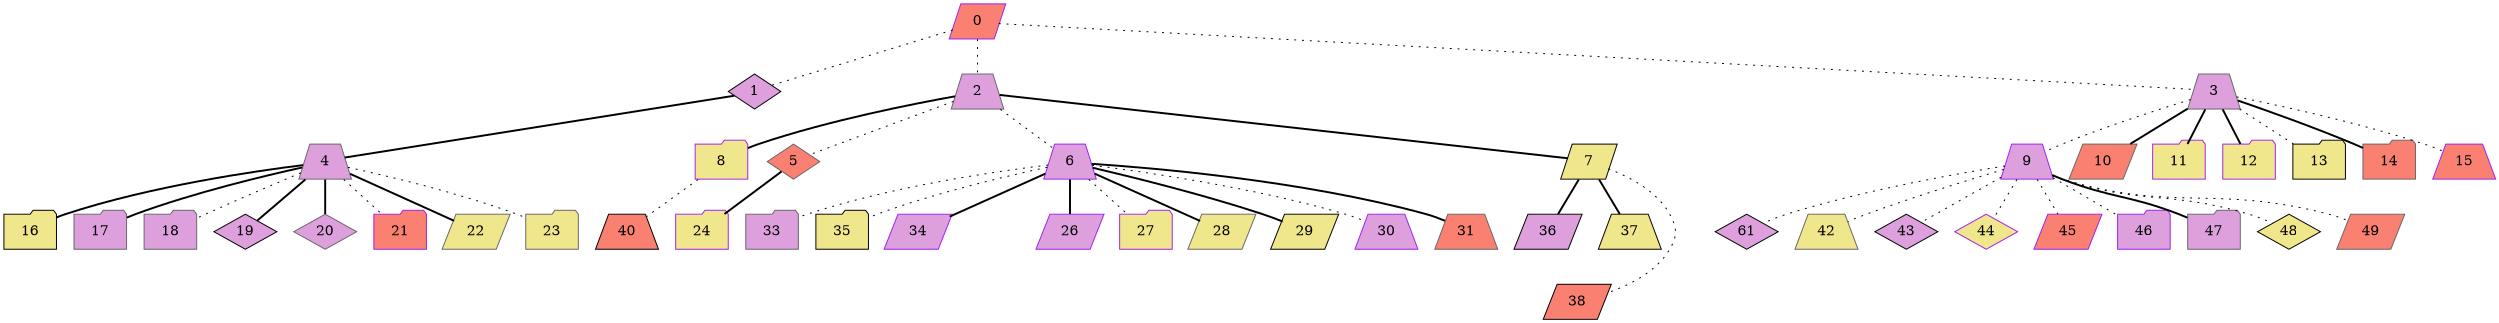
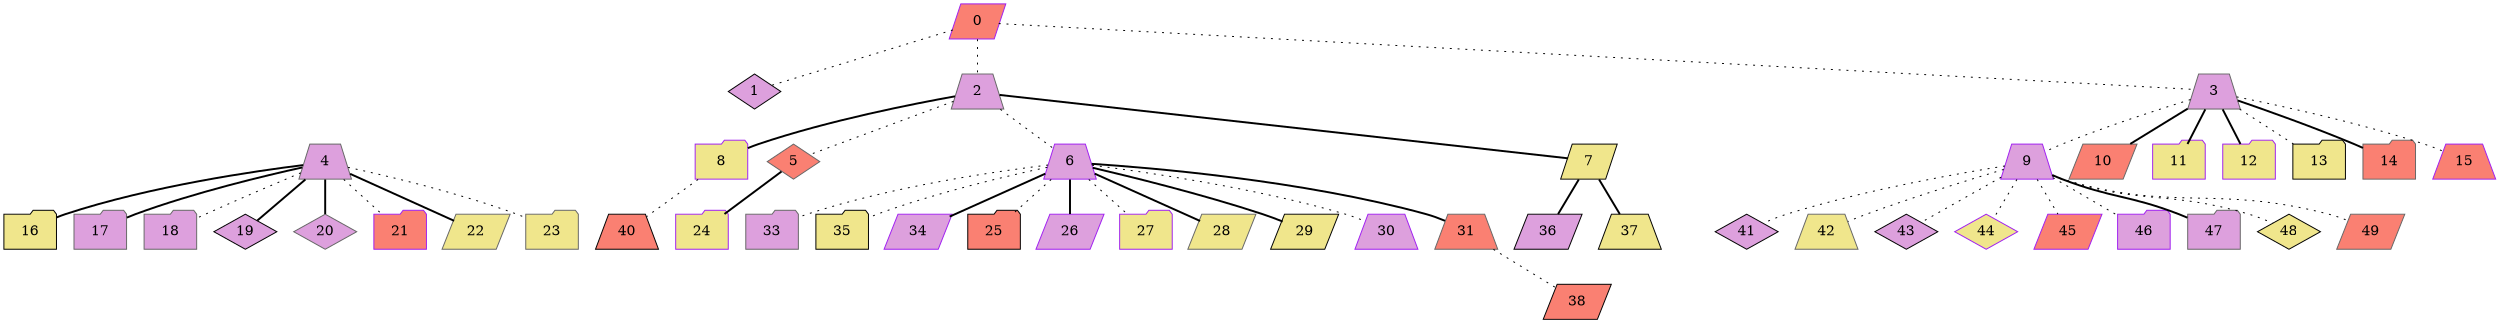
(540, 127) -> none
none -> (994, 232)
(1675, 232) -> (1525, 269)
(1747, 232) -> (1747, 232)
